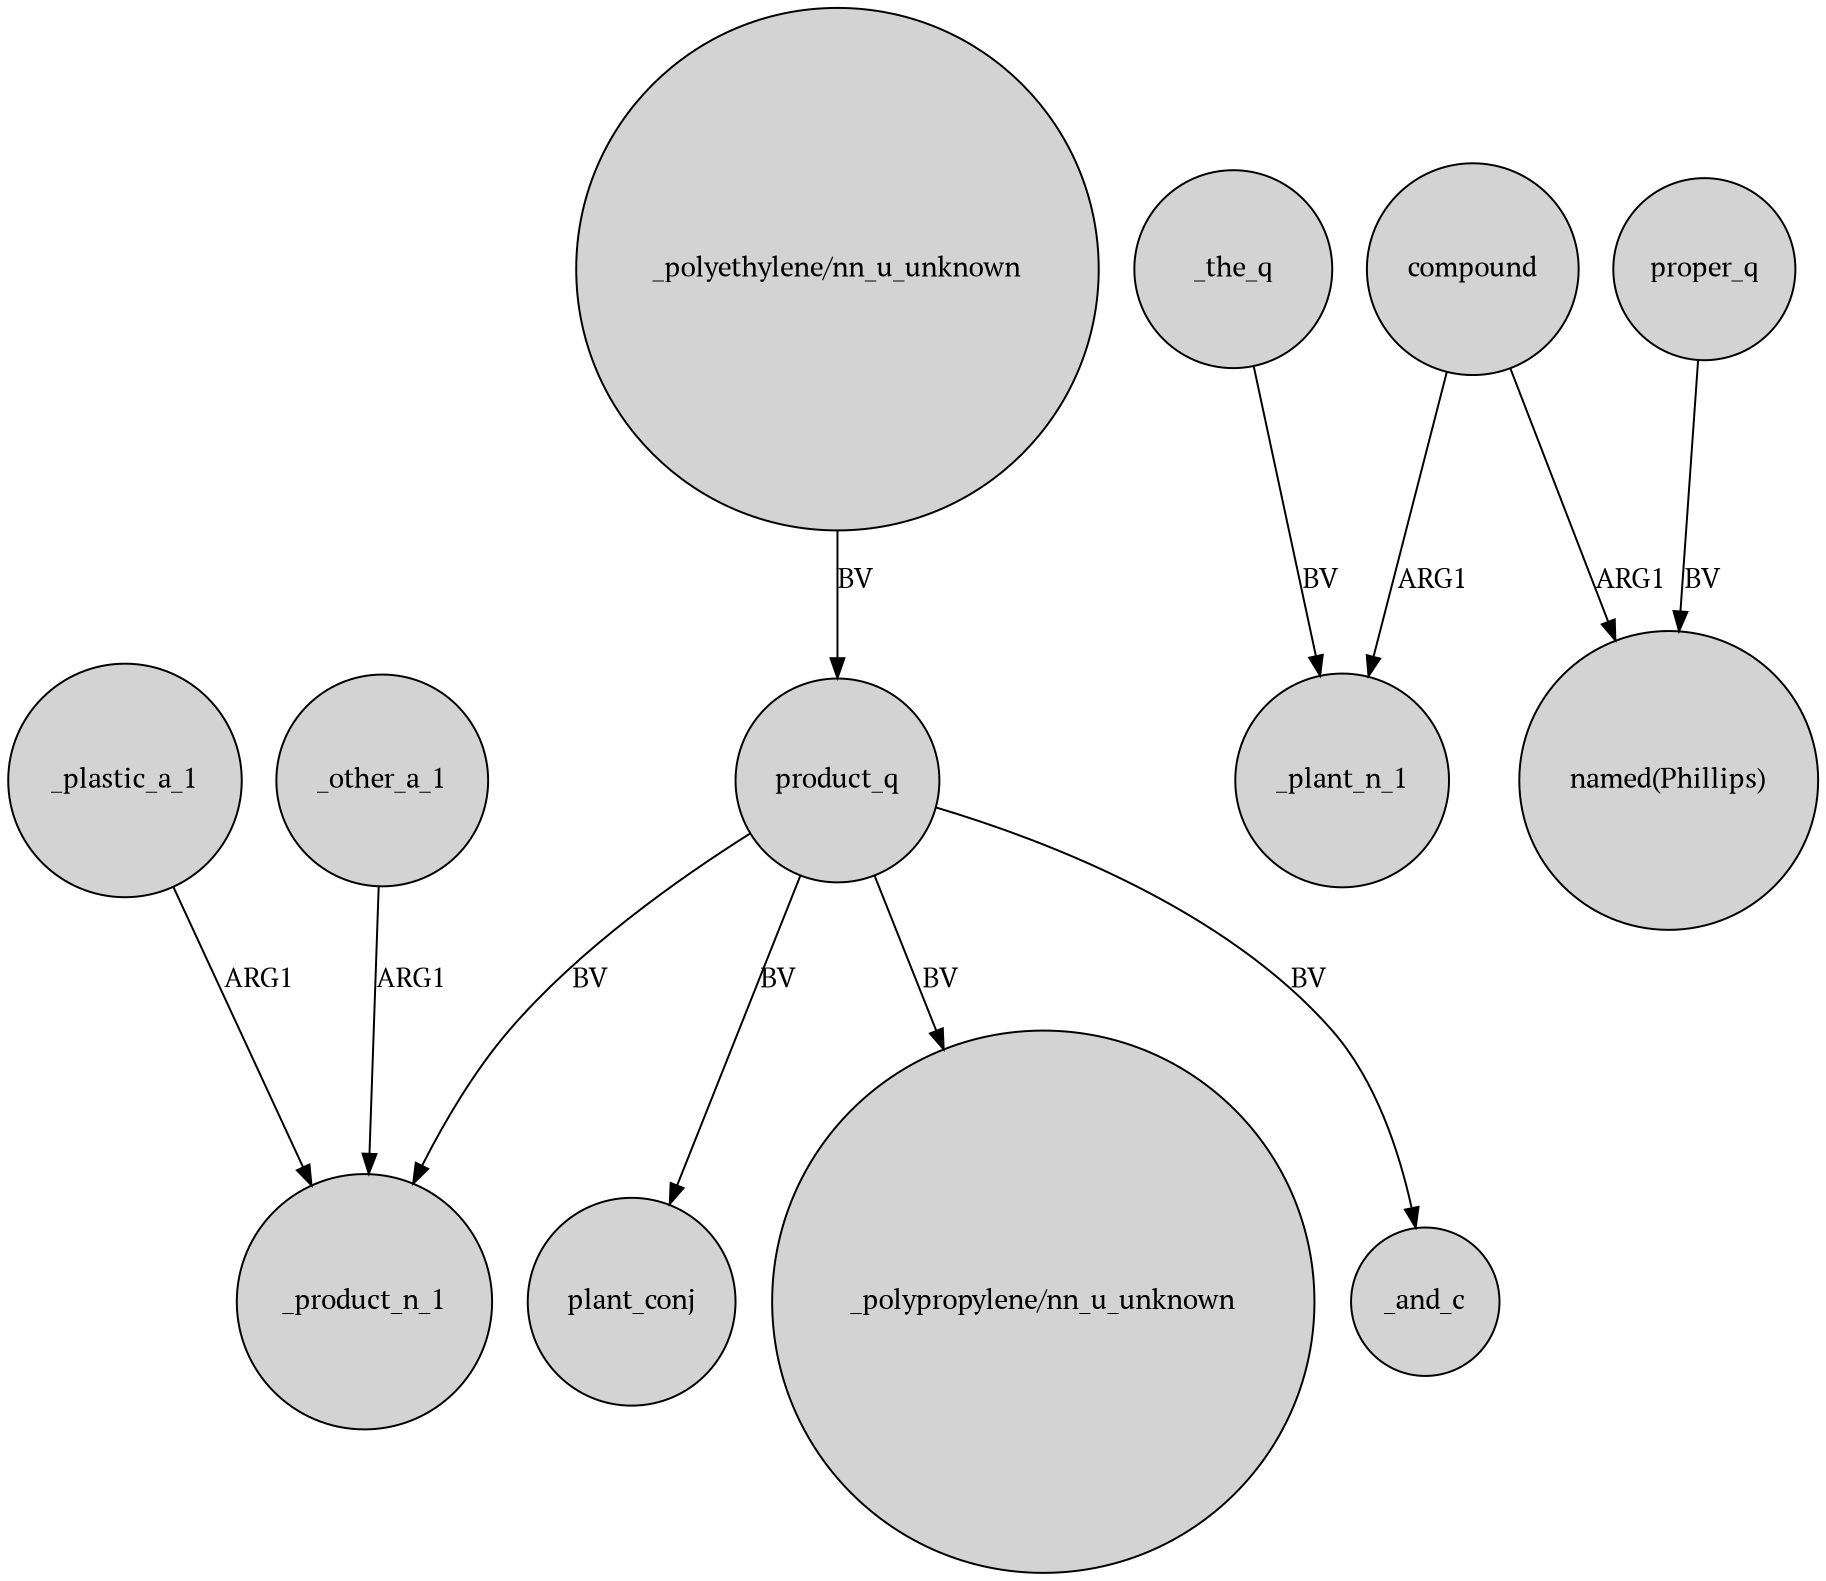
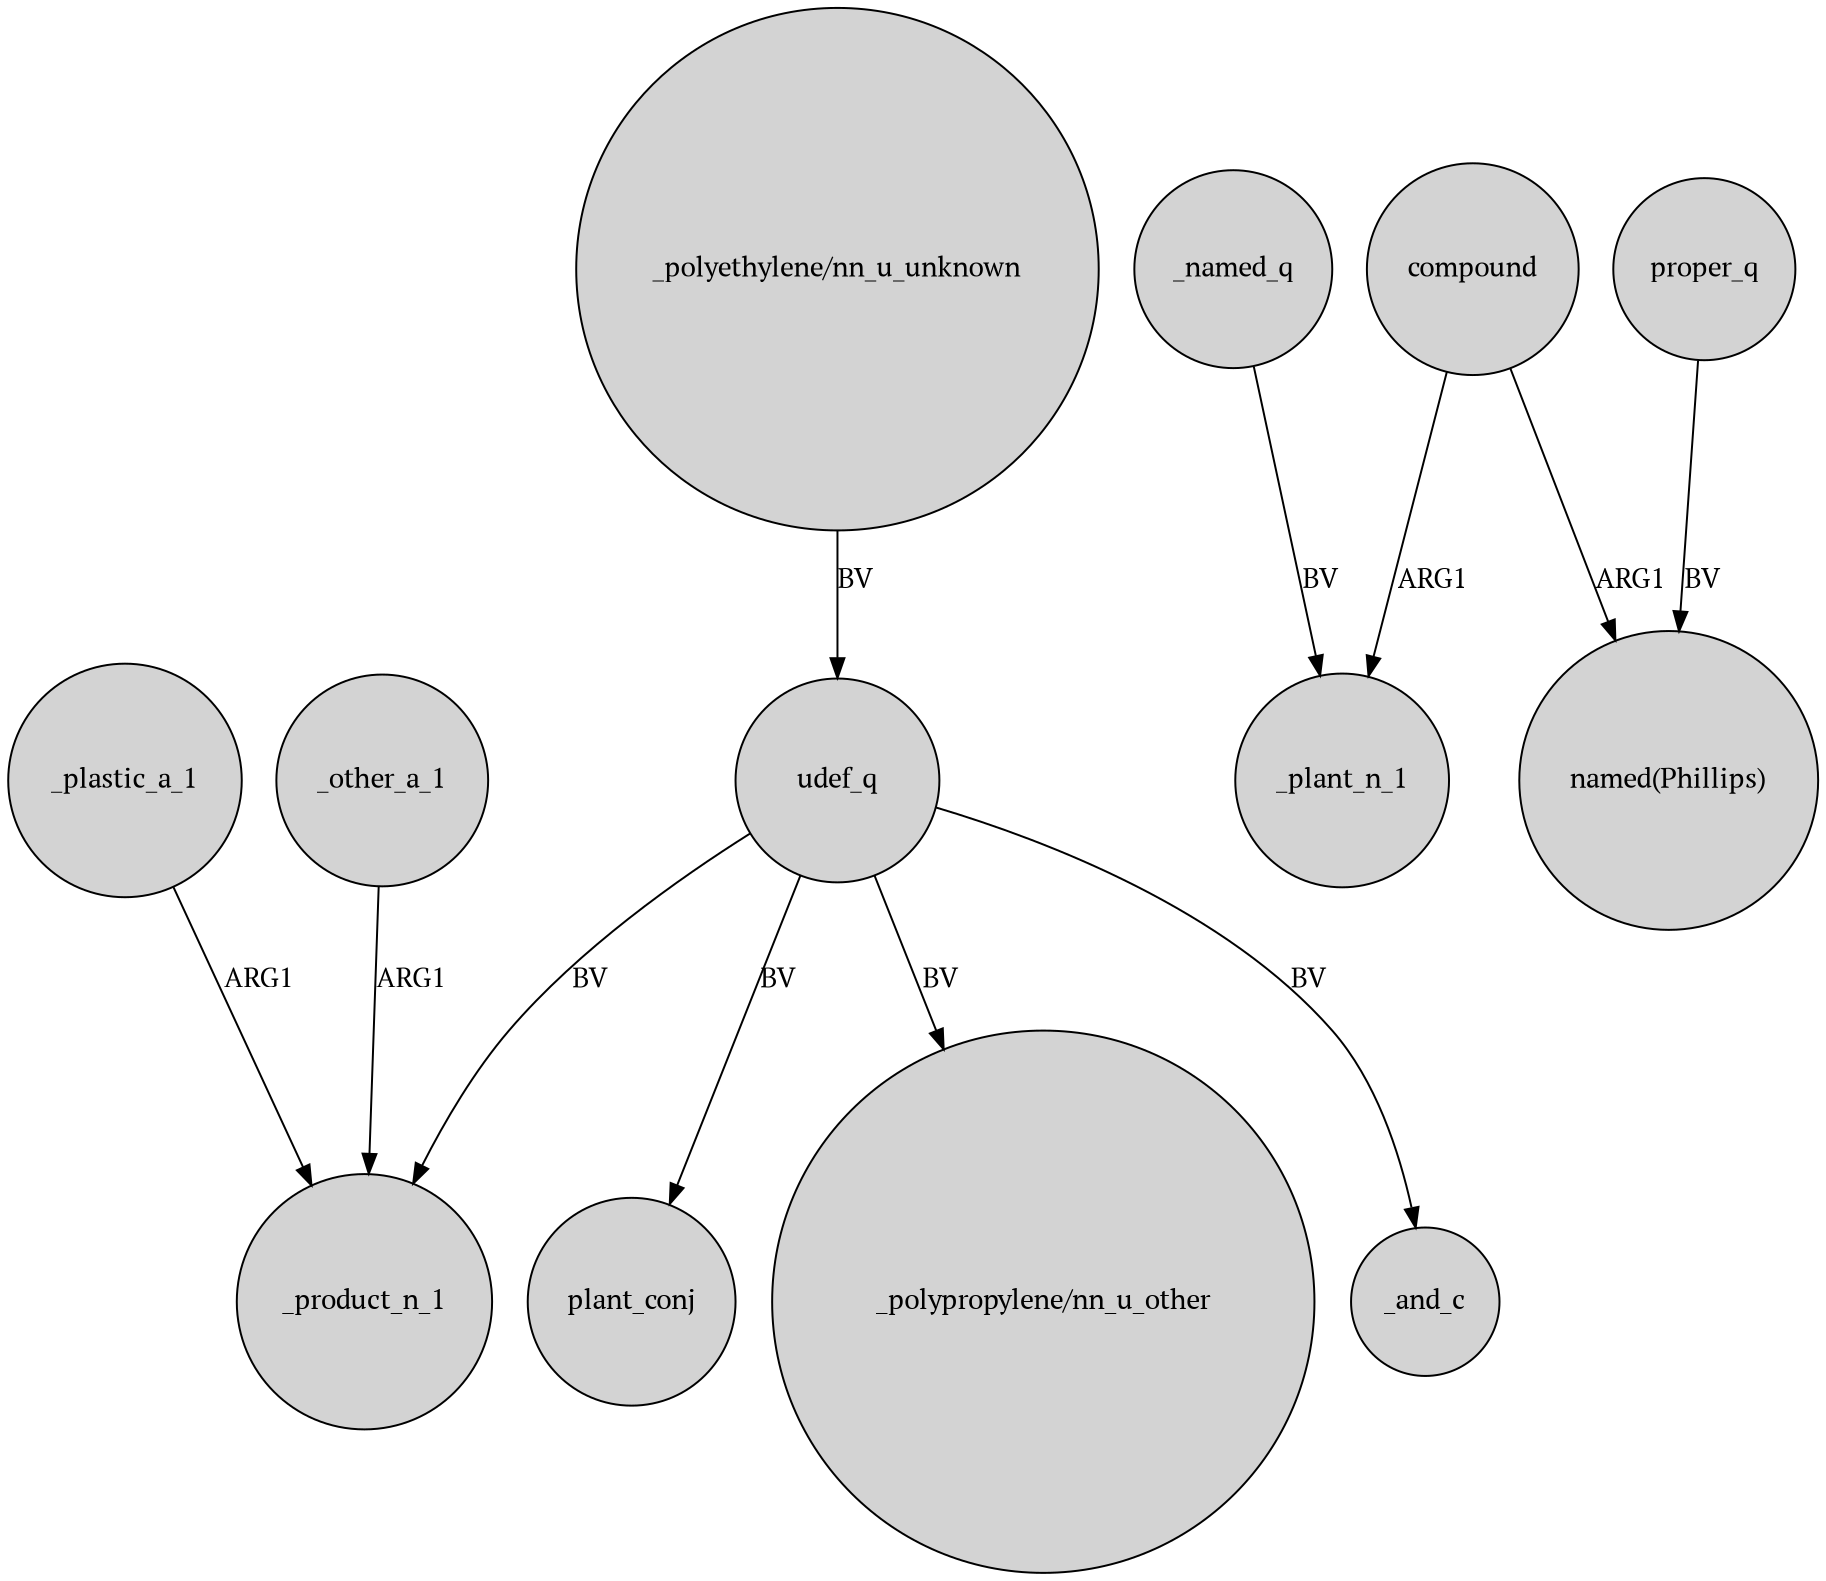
(1233, 269) -> (1233, 269)
(837, 780) -> (837, 780)
(1043, 1302) -> (1043, 1302)
